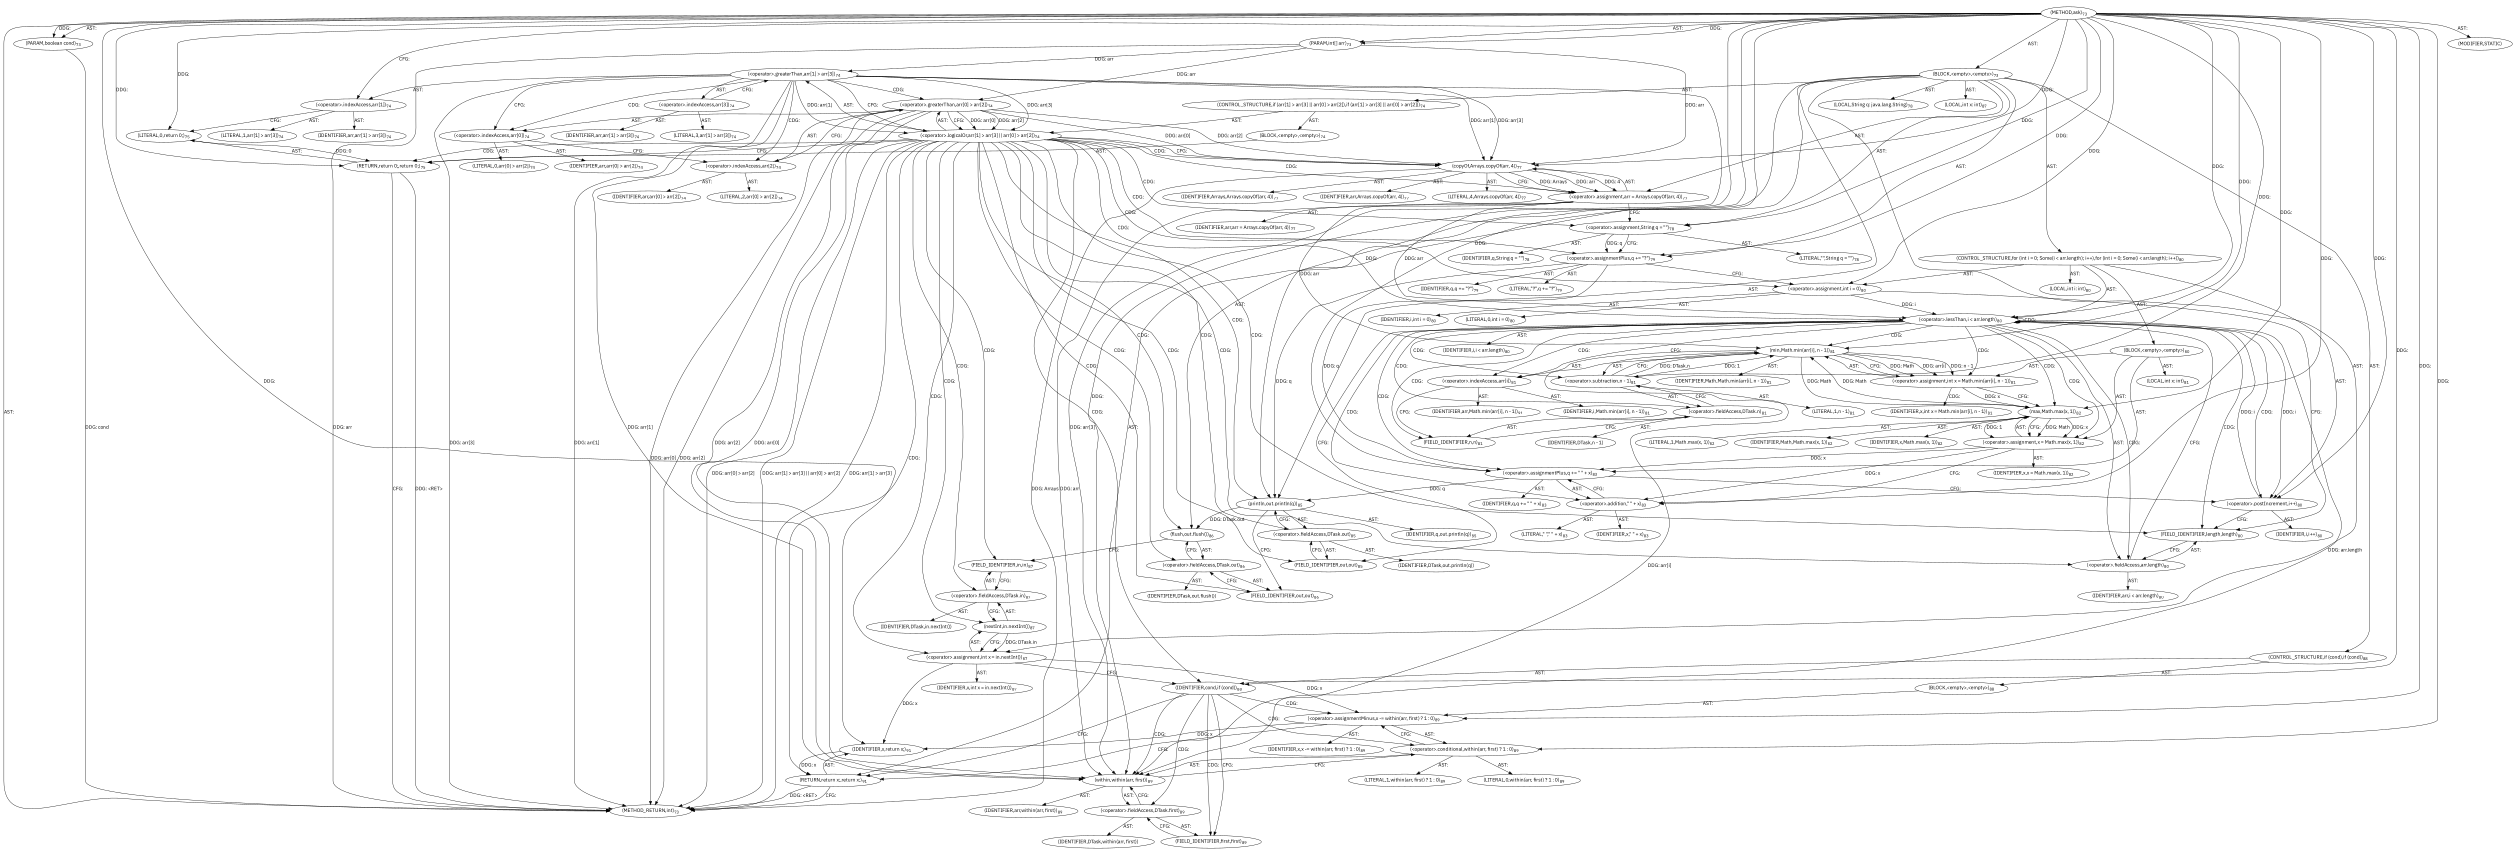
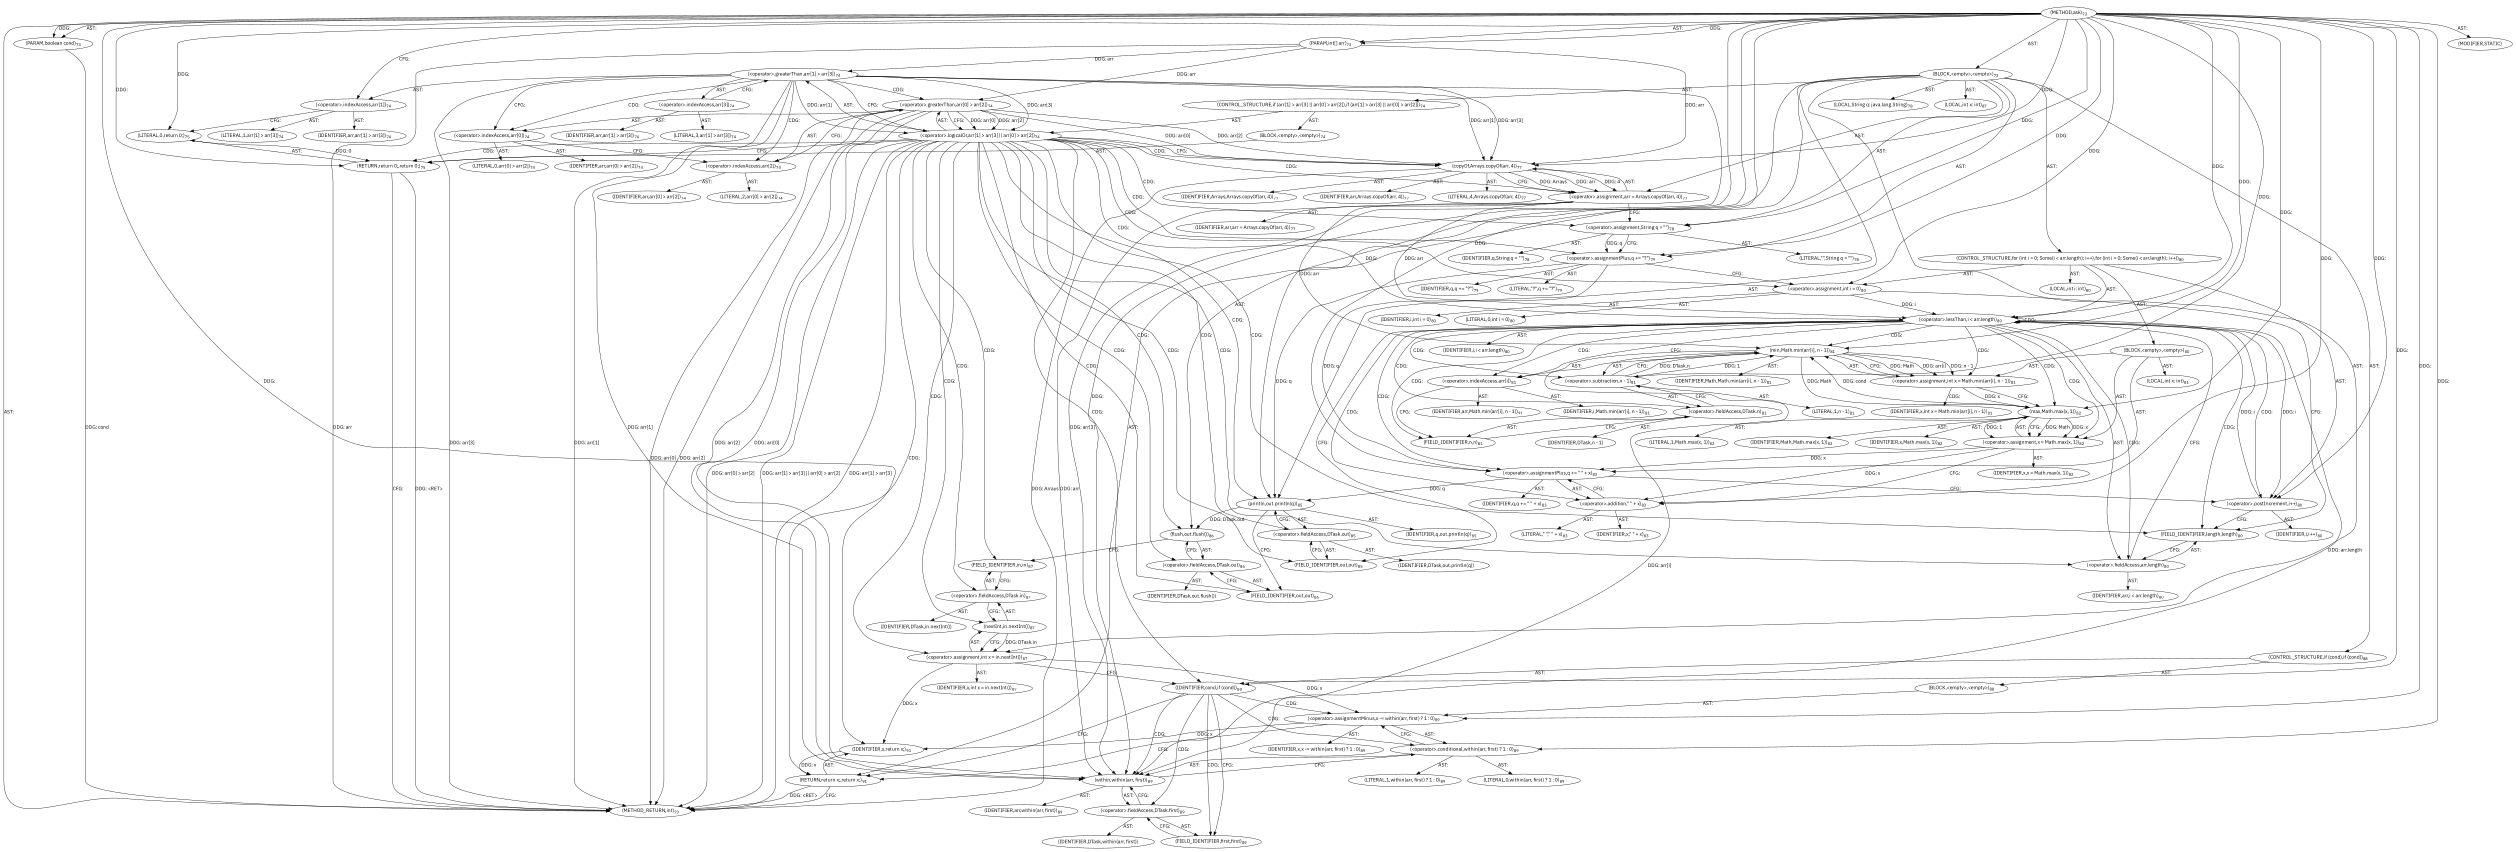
(1855, 381) -> (1855, 381)
(1870, 426) -> (1863, 420)
